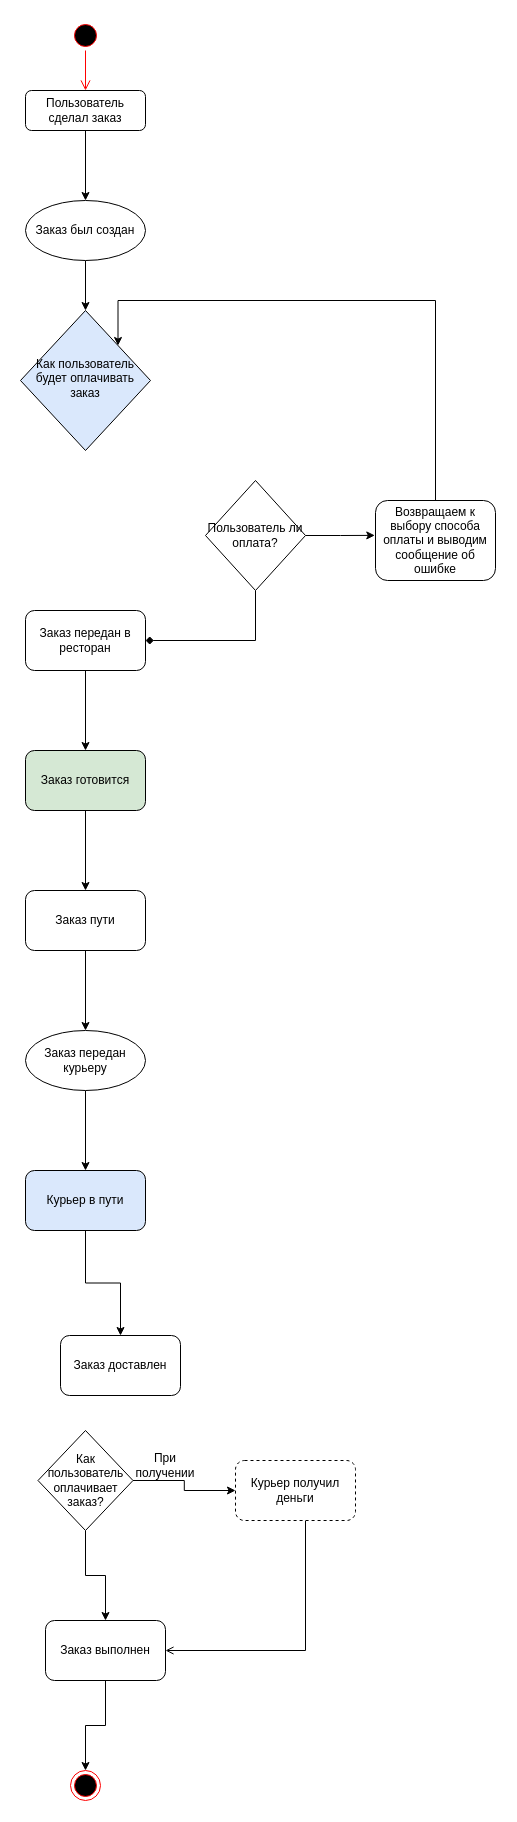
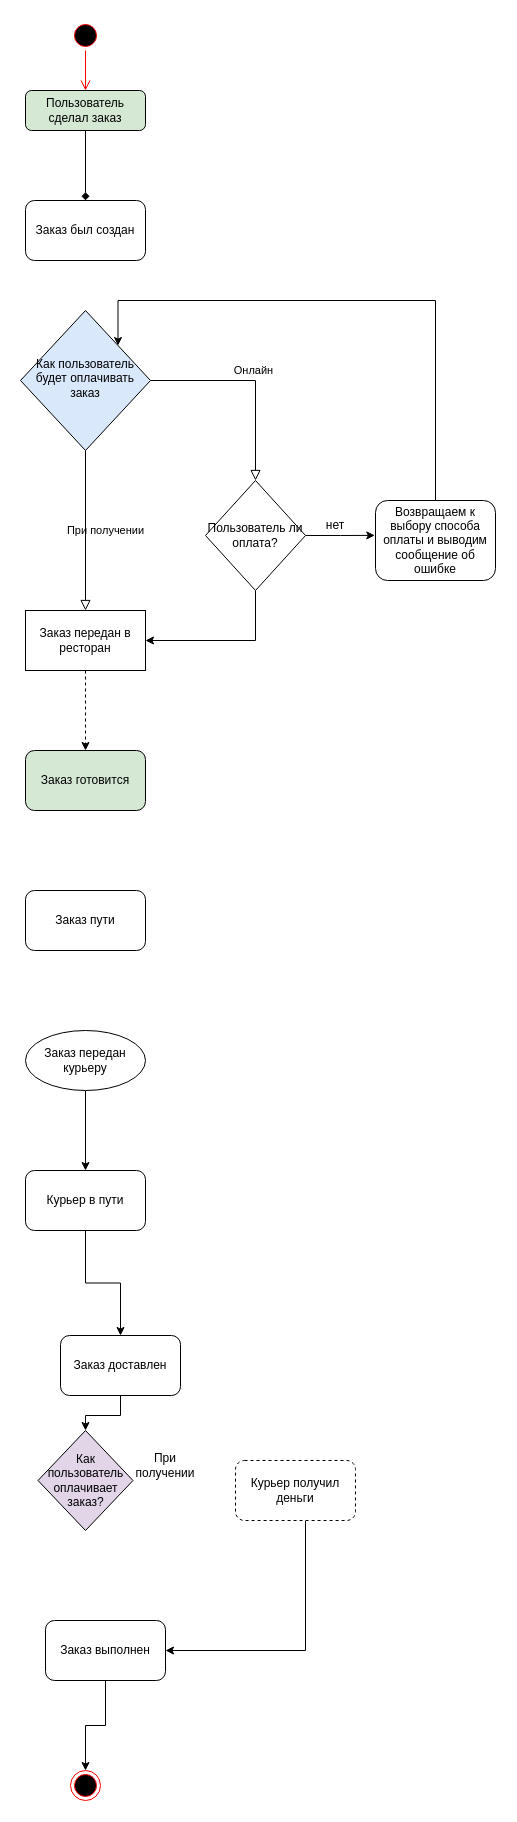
(86, 111) -> (86, 111)
(86, 192) -> (86, 191)
(86, 231) -> (86, 231)
(86, 282) -> none
none -> (248, 381)
none -> (86, 525)
none -> (336, 526)
(86, 641) -> (86, 641)
(154, 641) -> (153, 641)
(86, 708) -> (86, 708)
(86, 847) -> none
(86, 987) -> none
(86, 1201) -> (86, 1201)
none -> (110, 1416)
(86, 1481) -> (86, 1481)
(184, 1482) -> none
(92, 1576) -> none
(171, 1651) -> (173, 1651)
